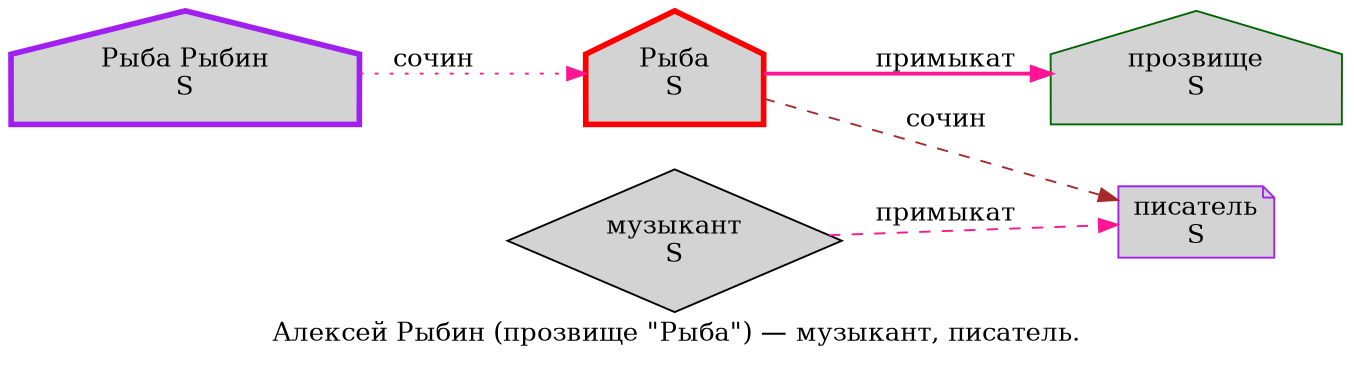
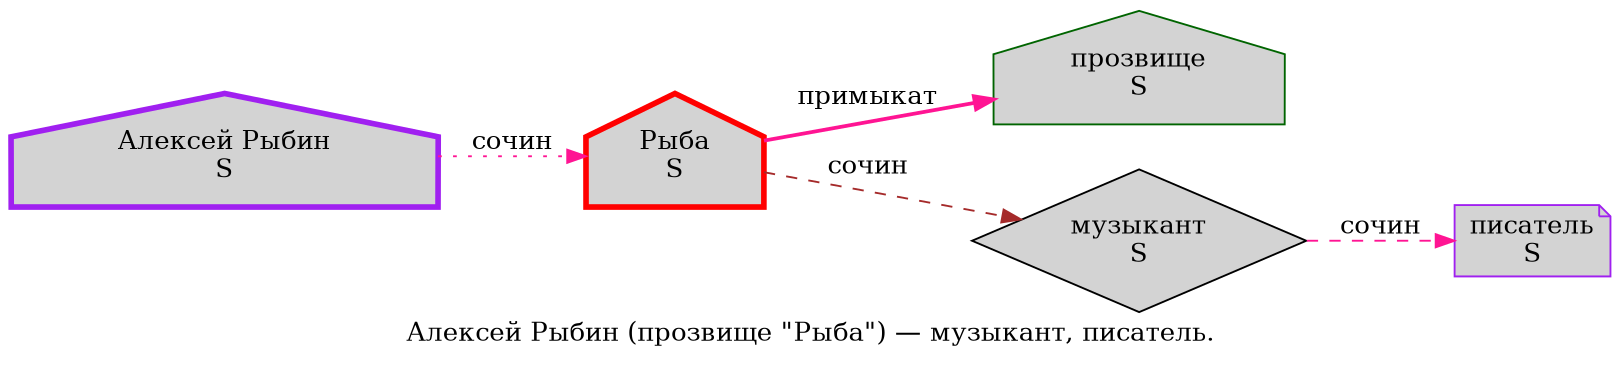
(185, 74) -> (225, 156)
(932, 147) -> (883, 194)
(946, 214) -> (1380, 227)
